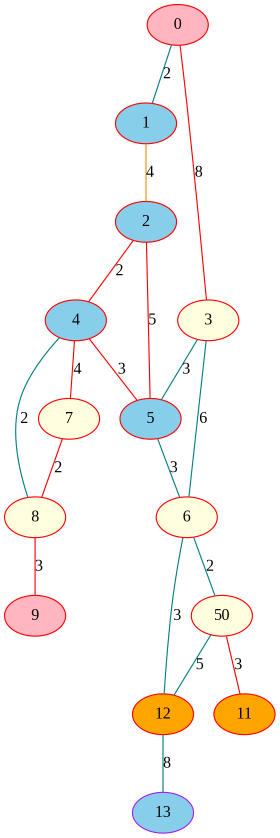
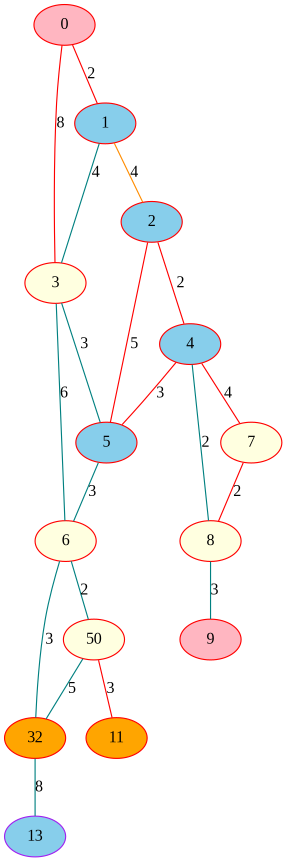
(162, 74) -> (85, 74)
none -> (80, 203)
(35, 567) -> (211, 590)
(163, 714) -> (35, 738)
